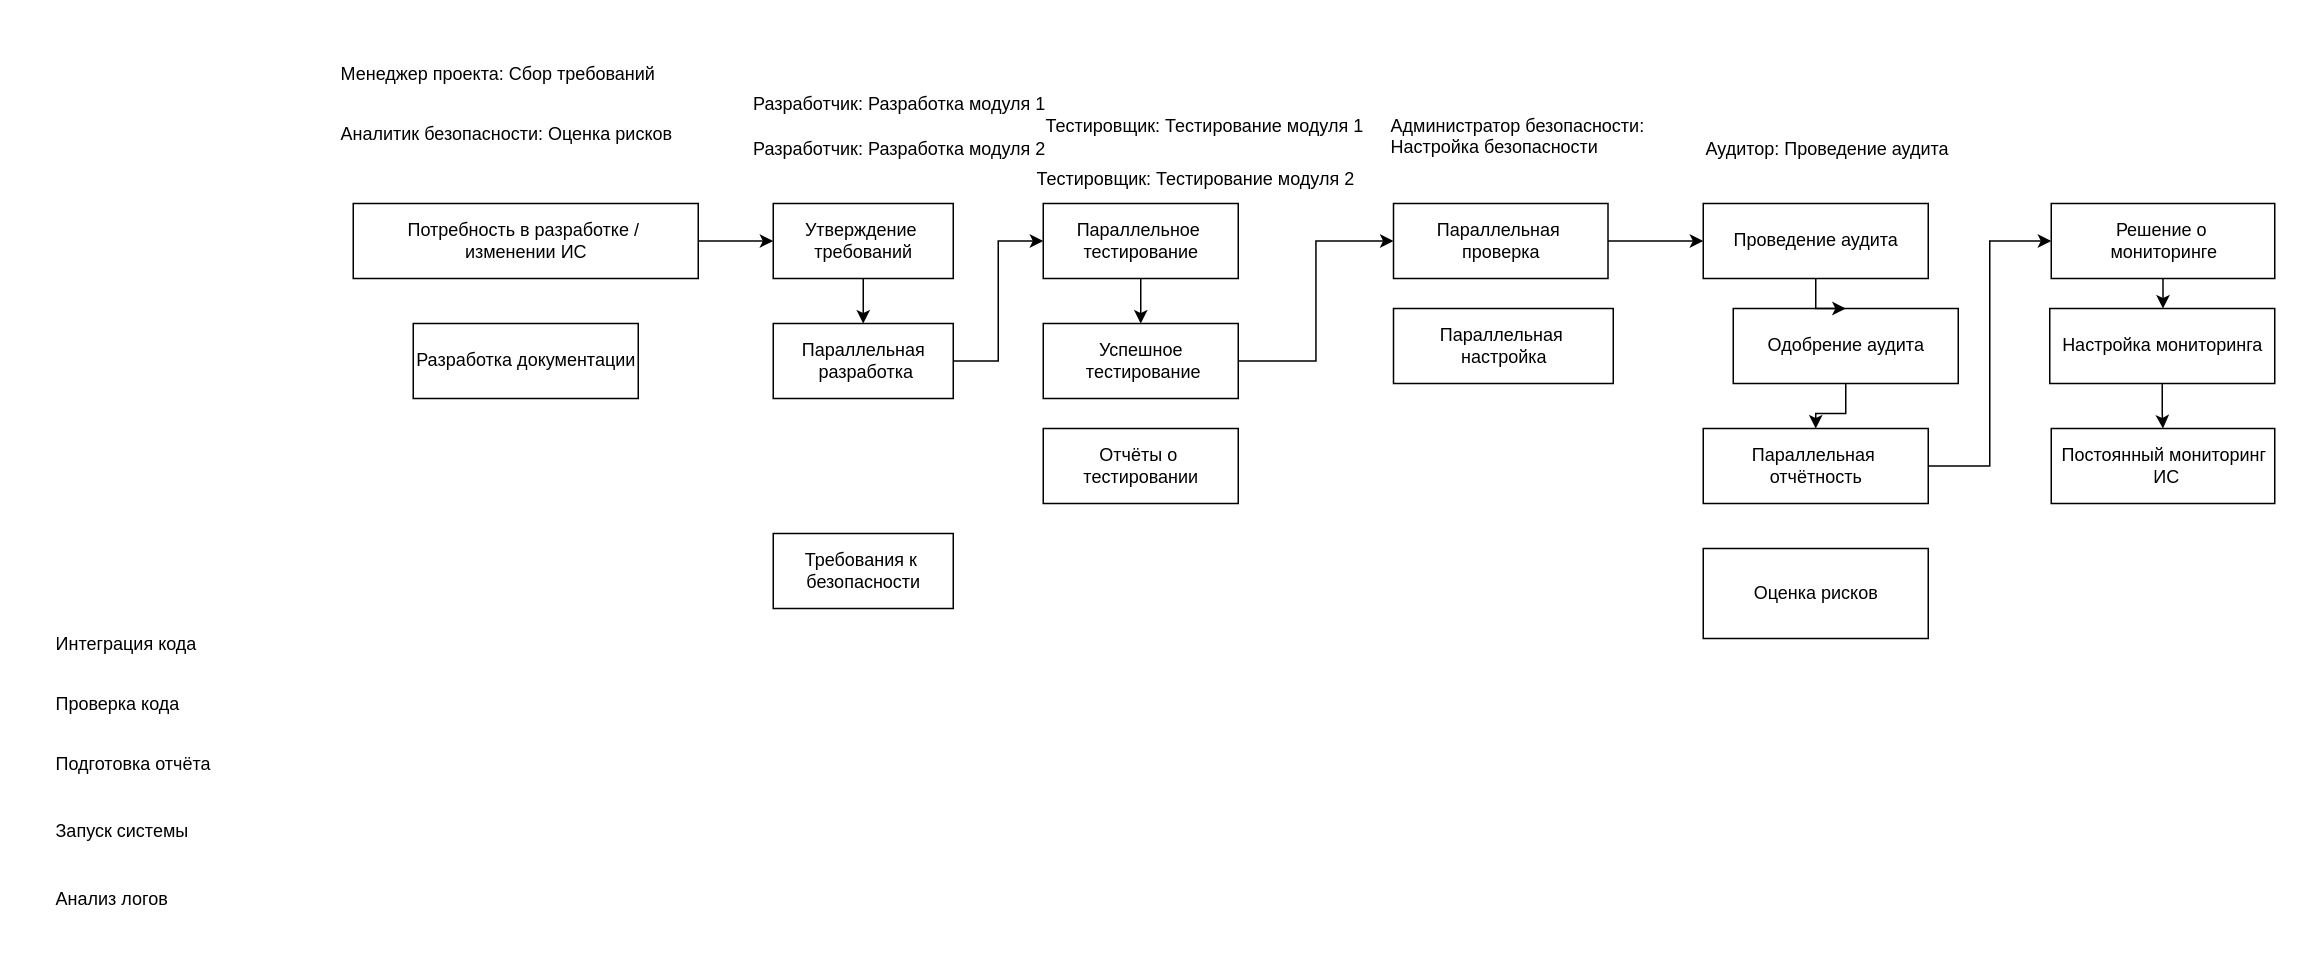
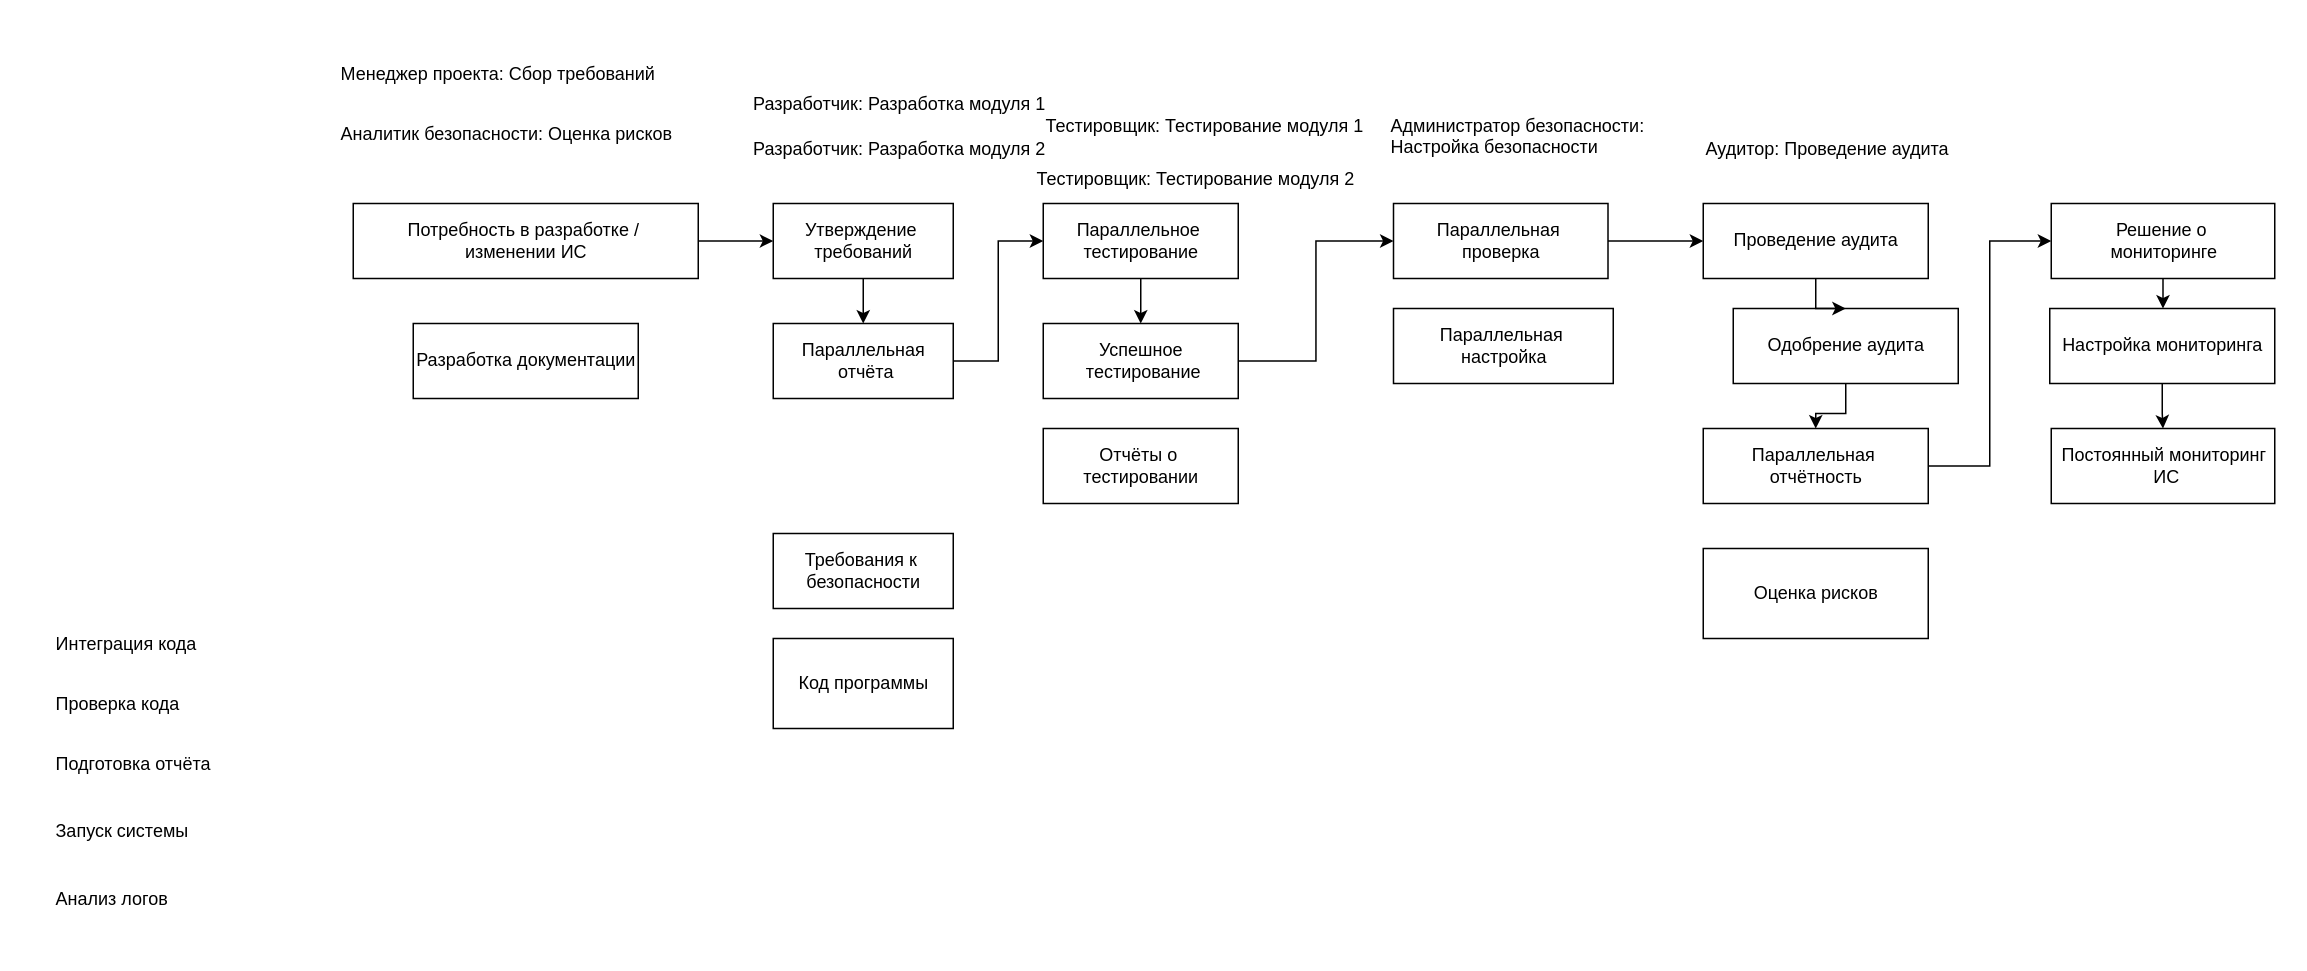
(864, 361) -> (864, 361)
none -> (863, 683)
